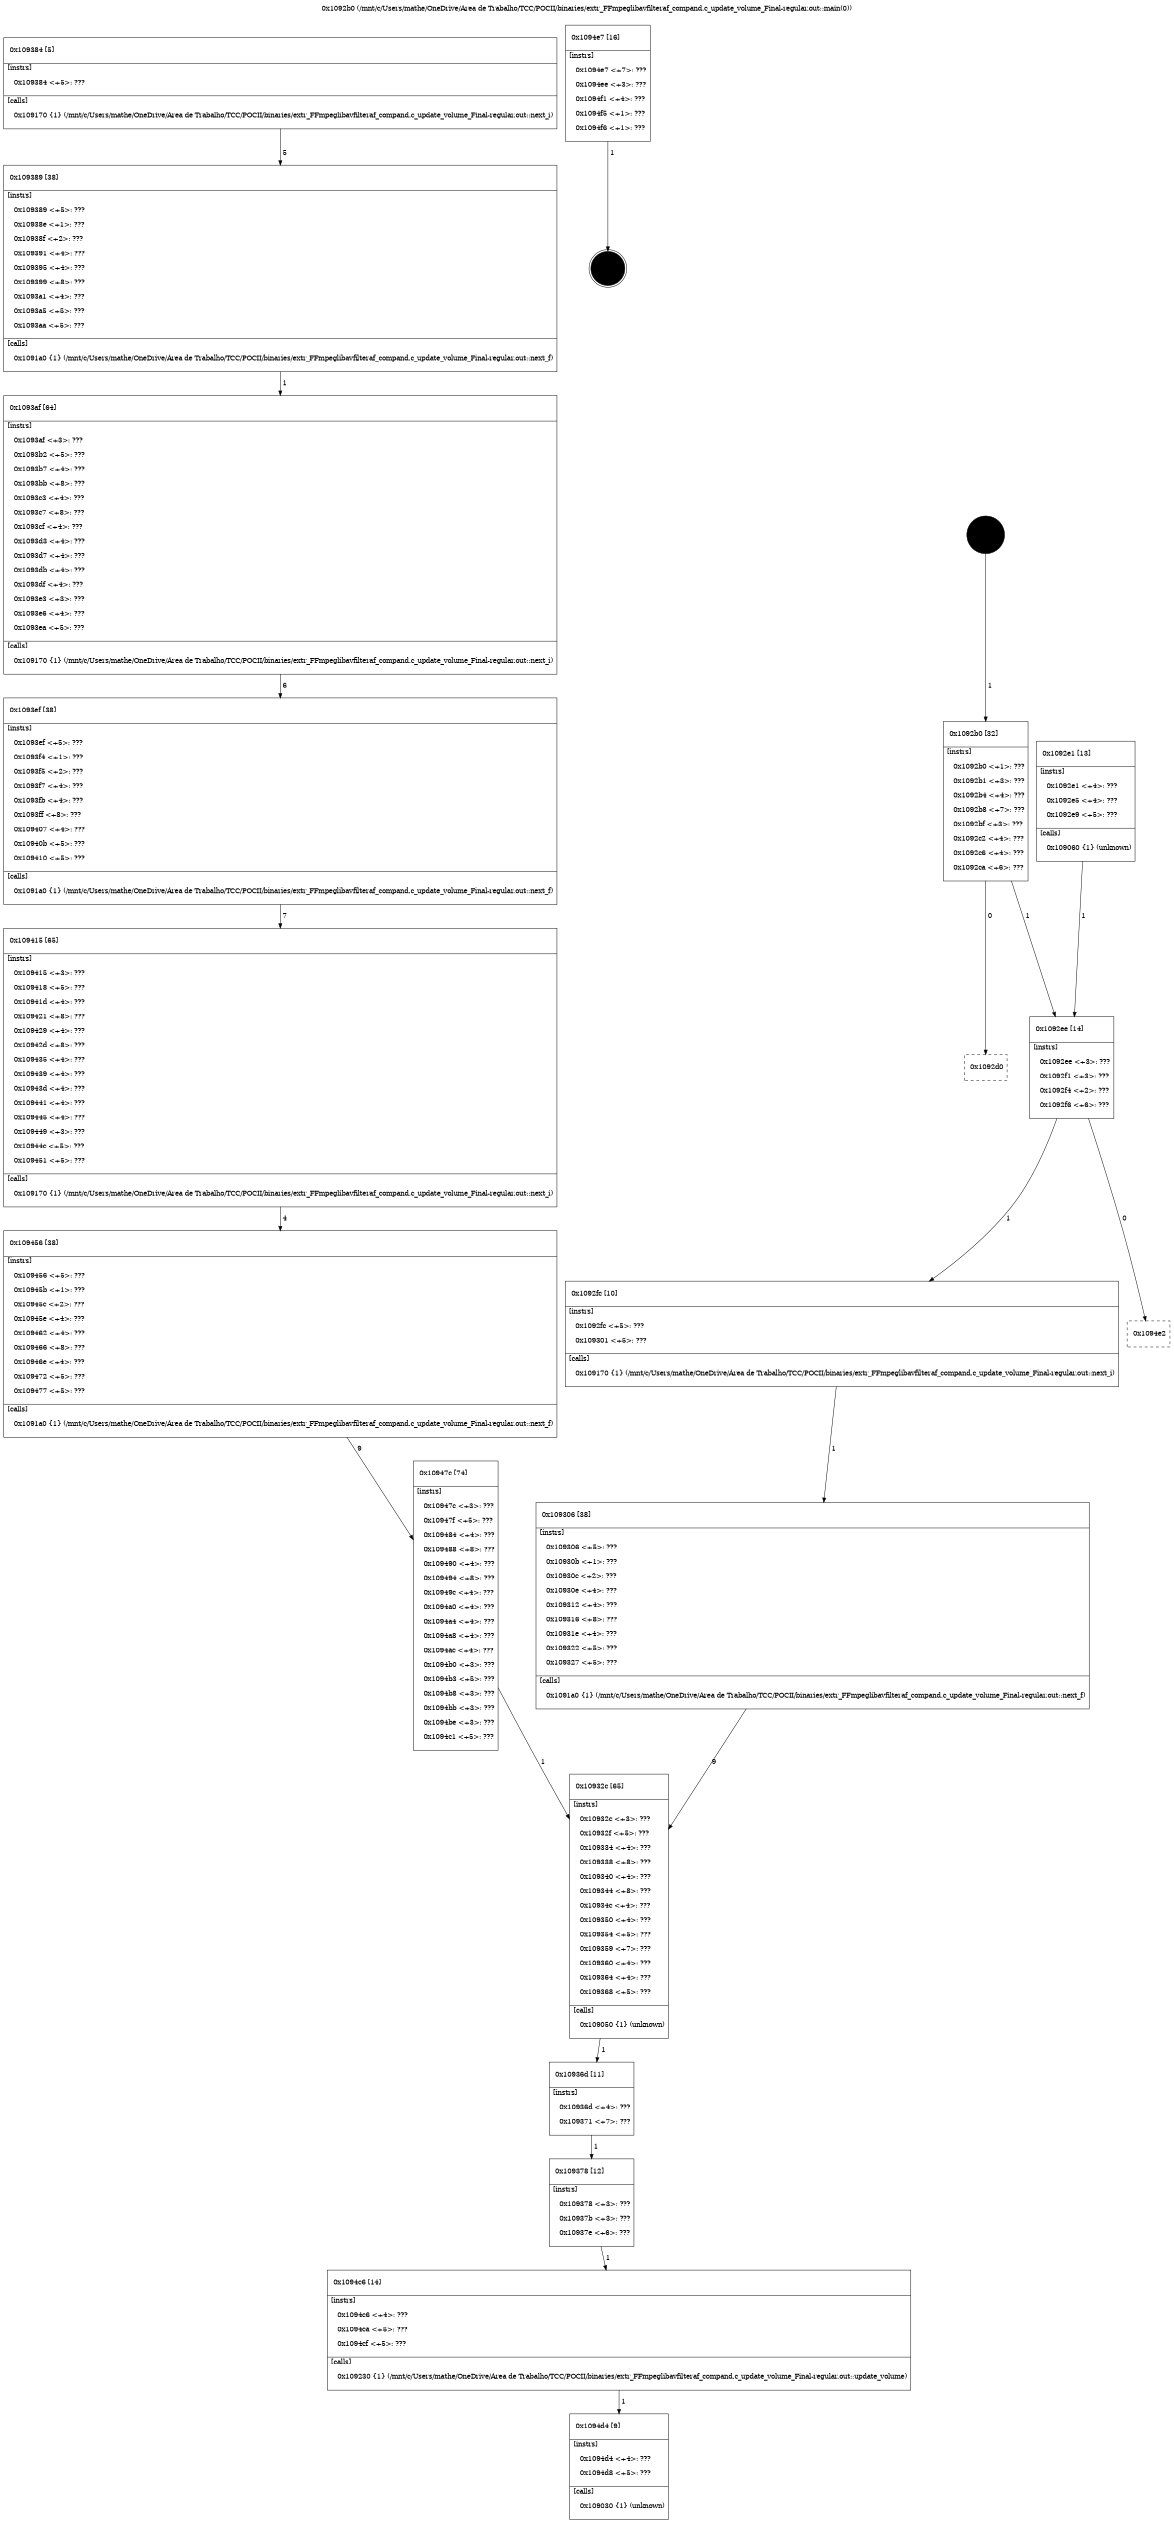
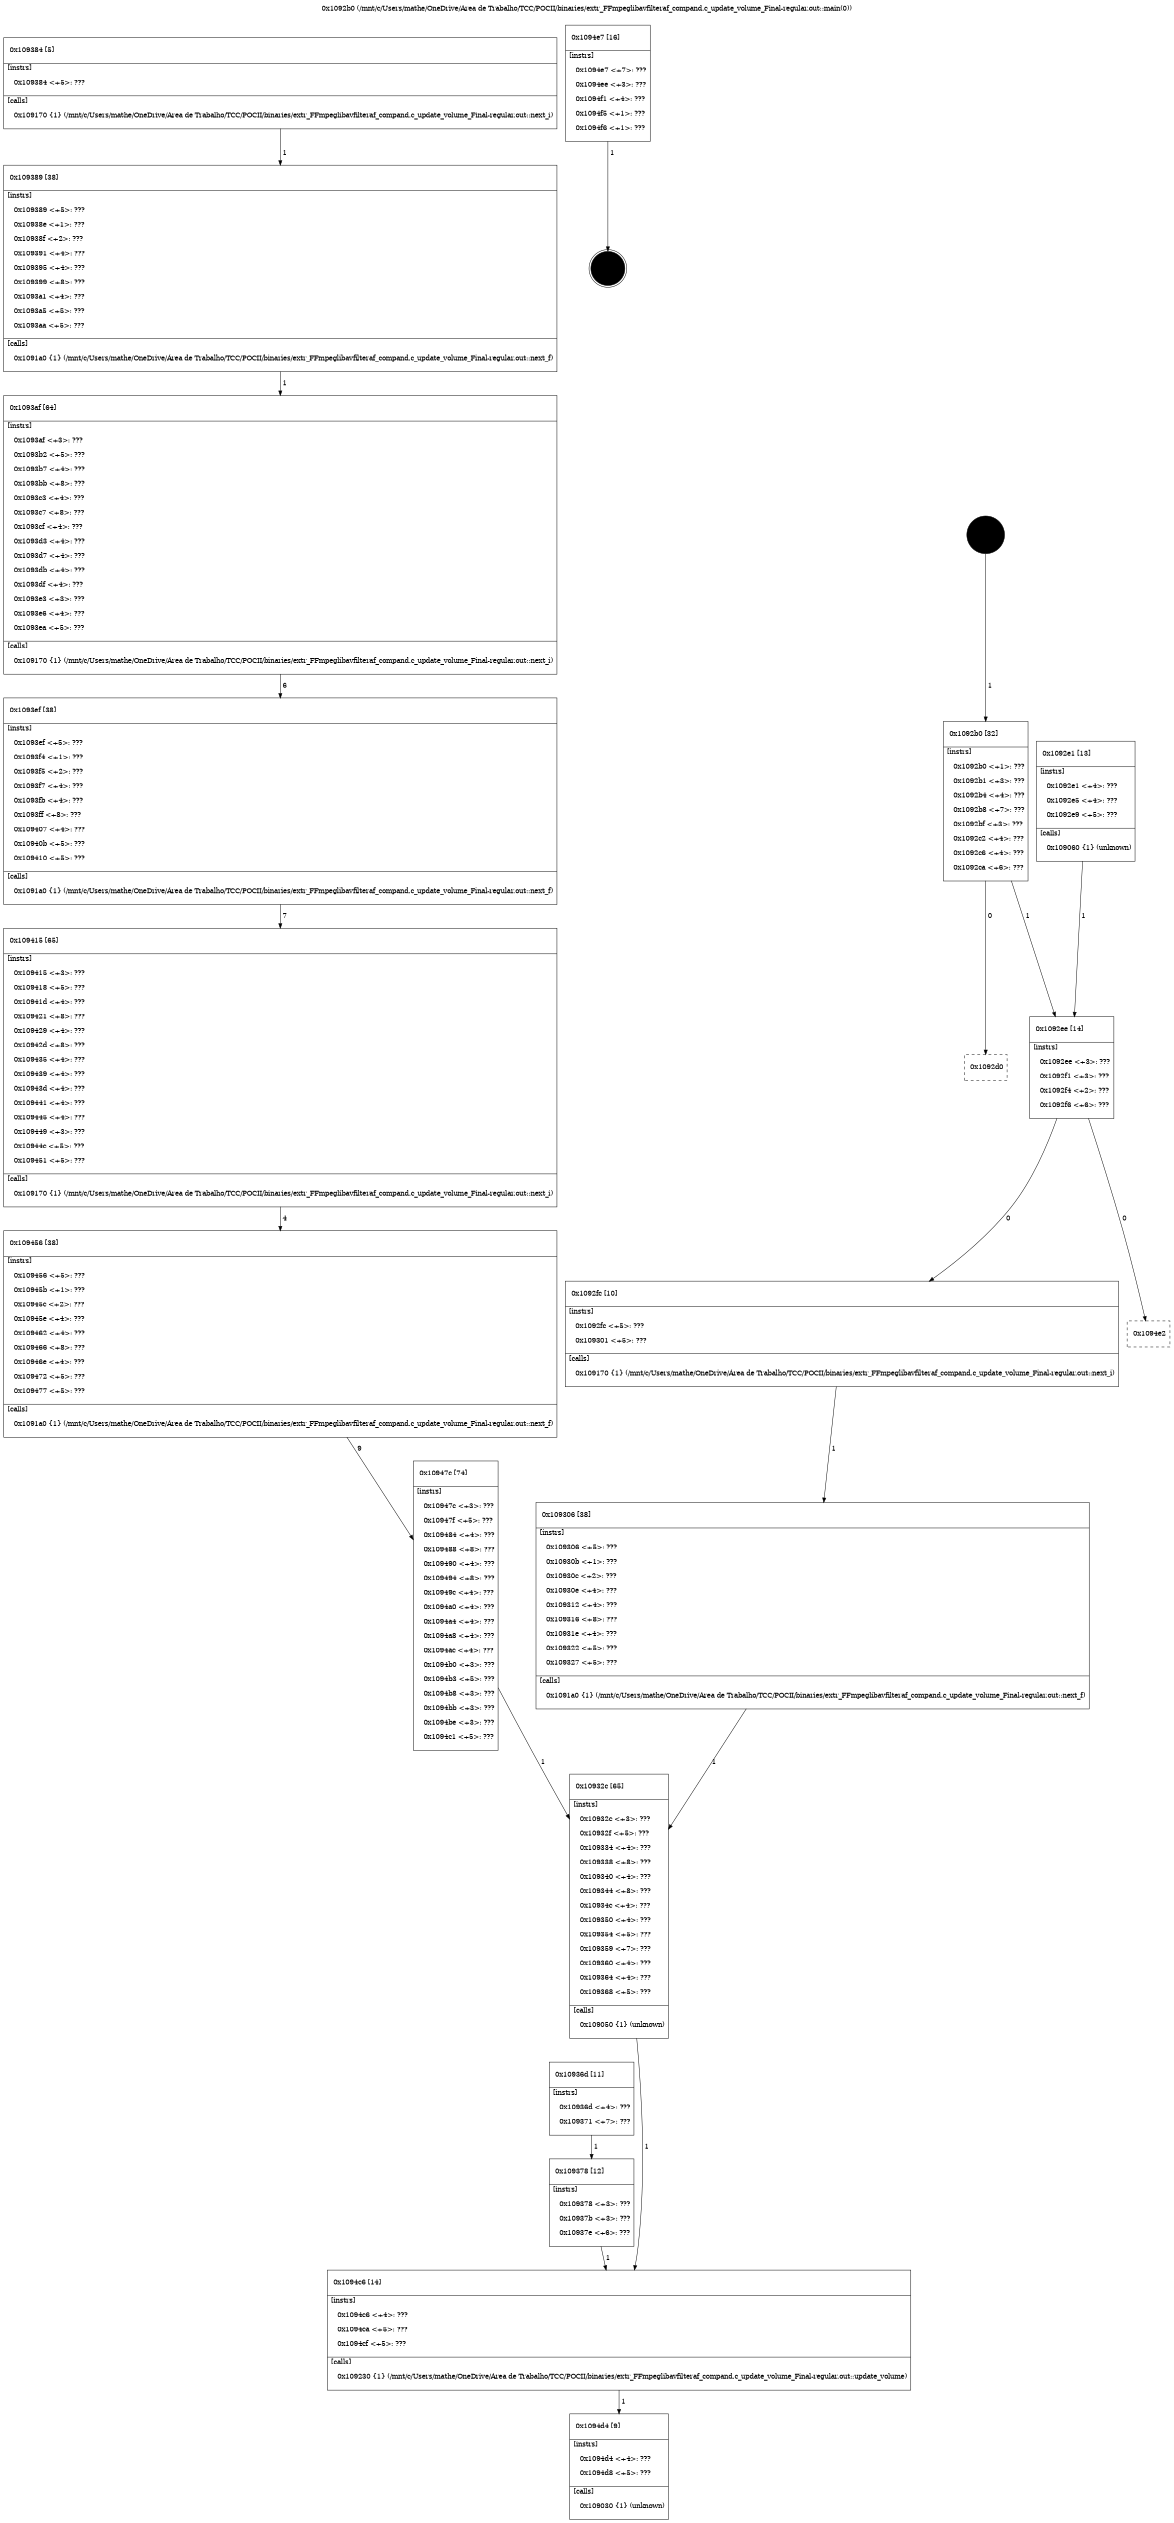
(284, 153) -> (284, 153)
(1007, 1219) -> (1007, 1219)
(713, 1762) -> (713, 1762)
(599, 2048) -> (643, 2152)
